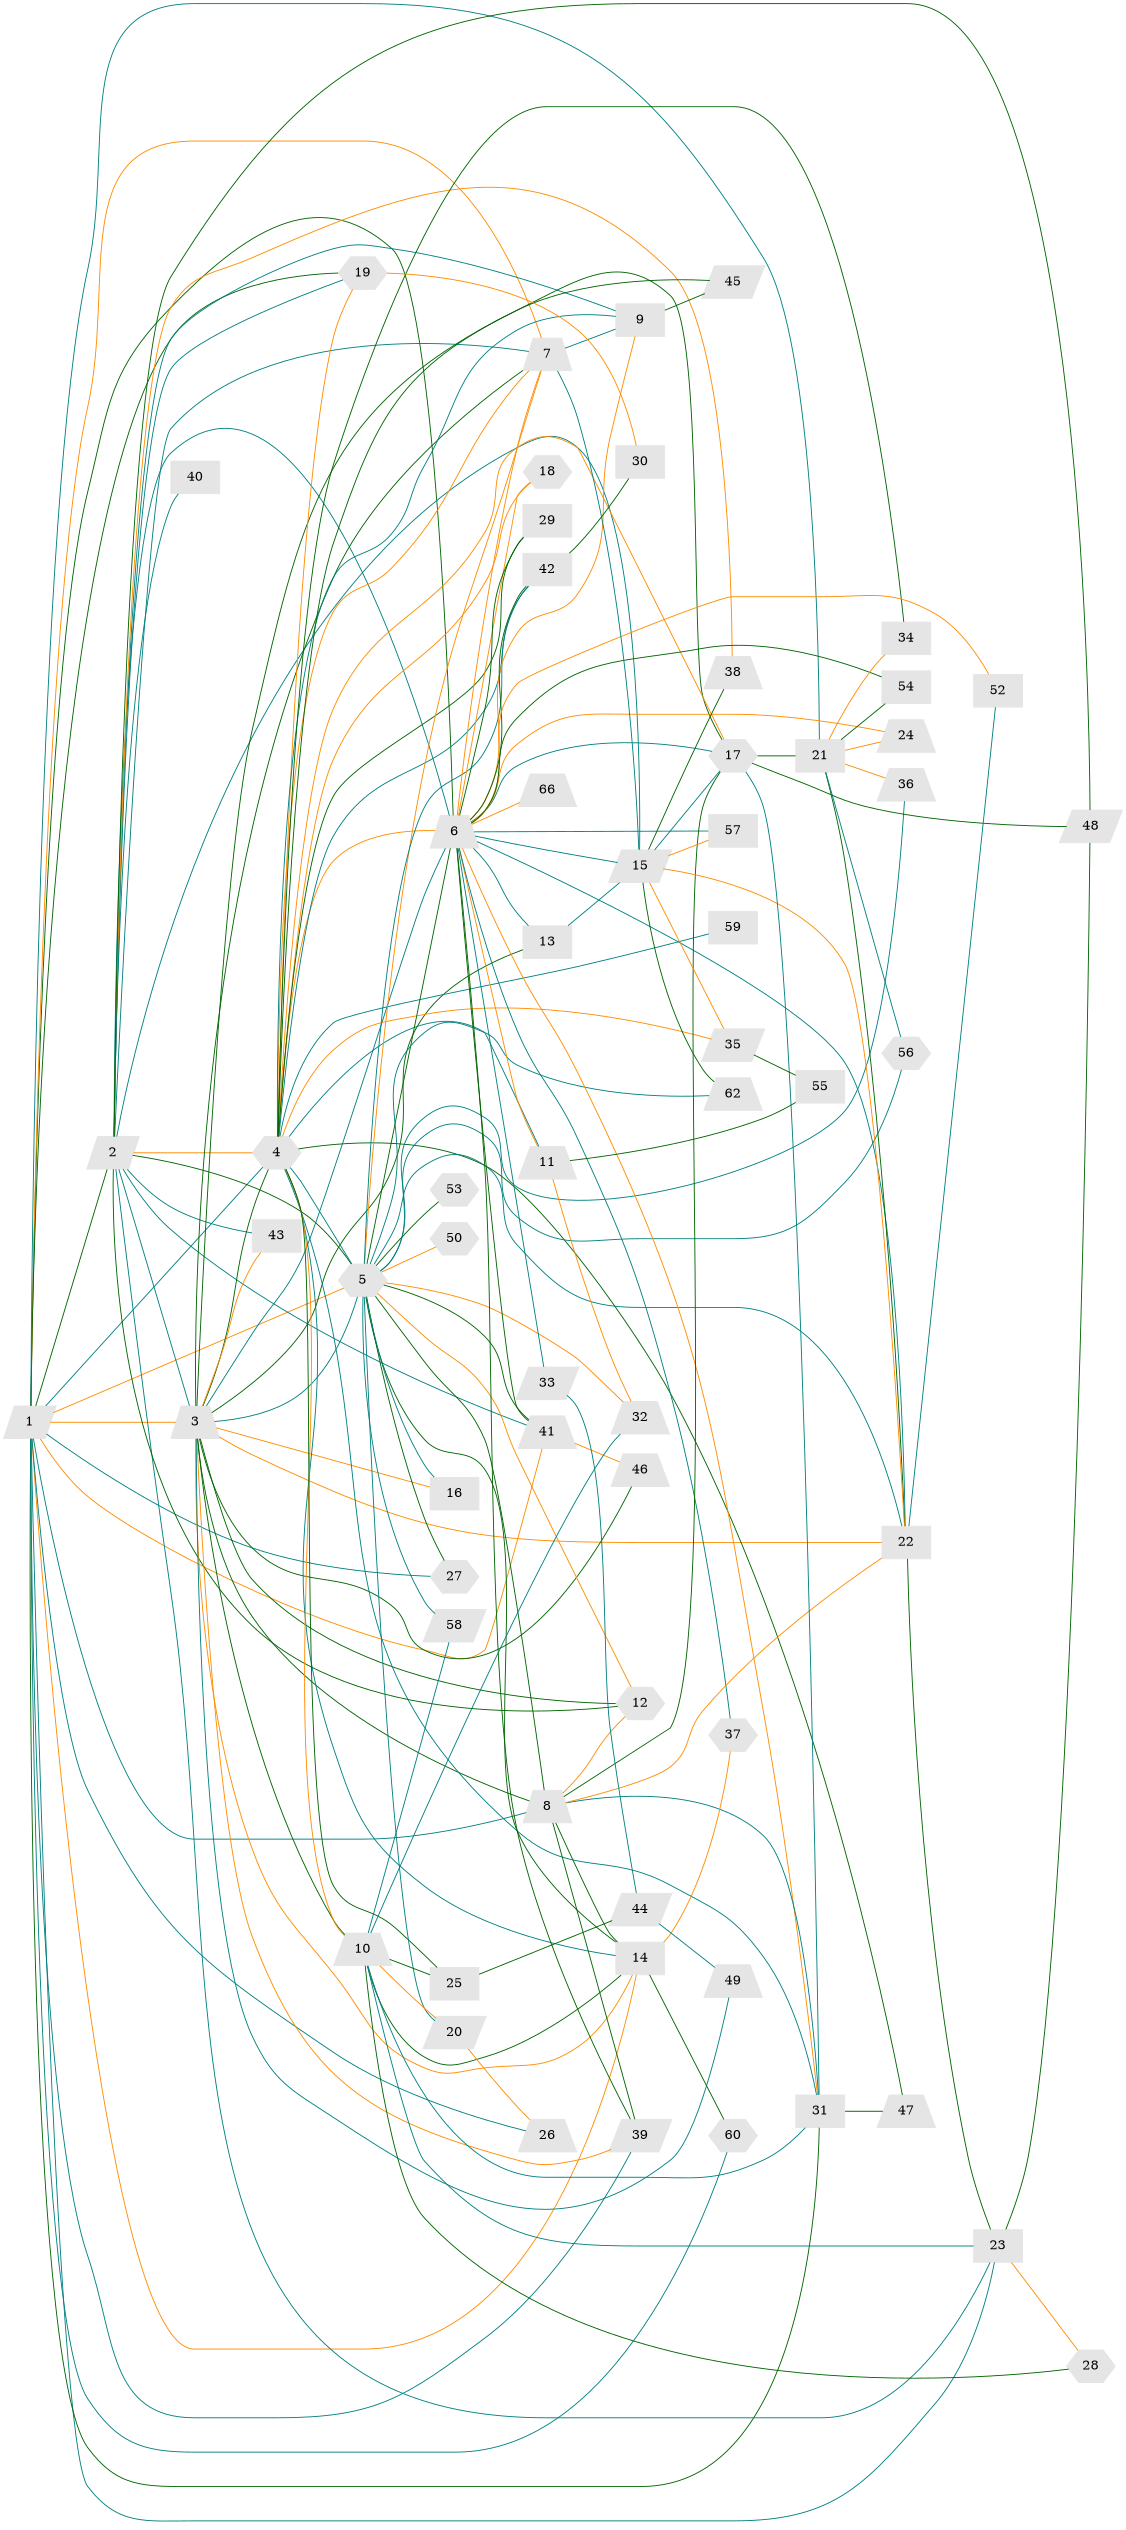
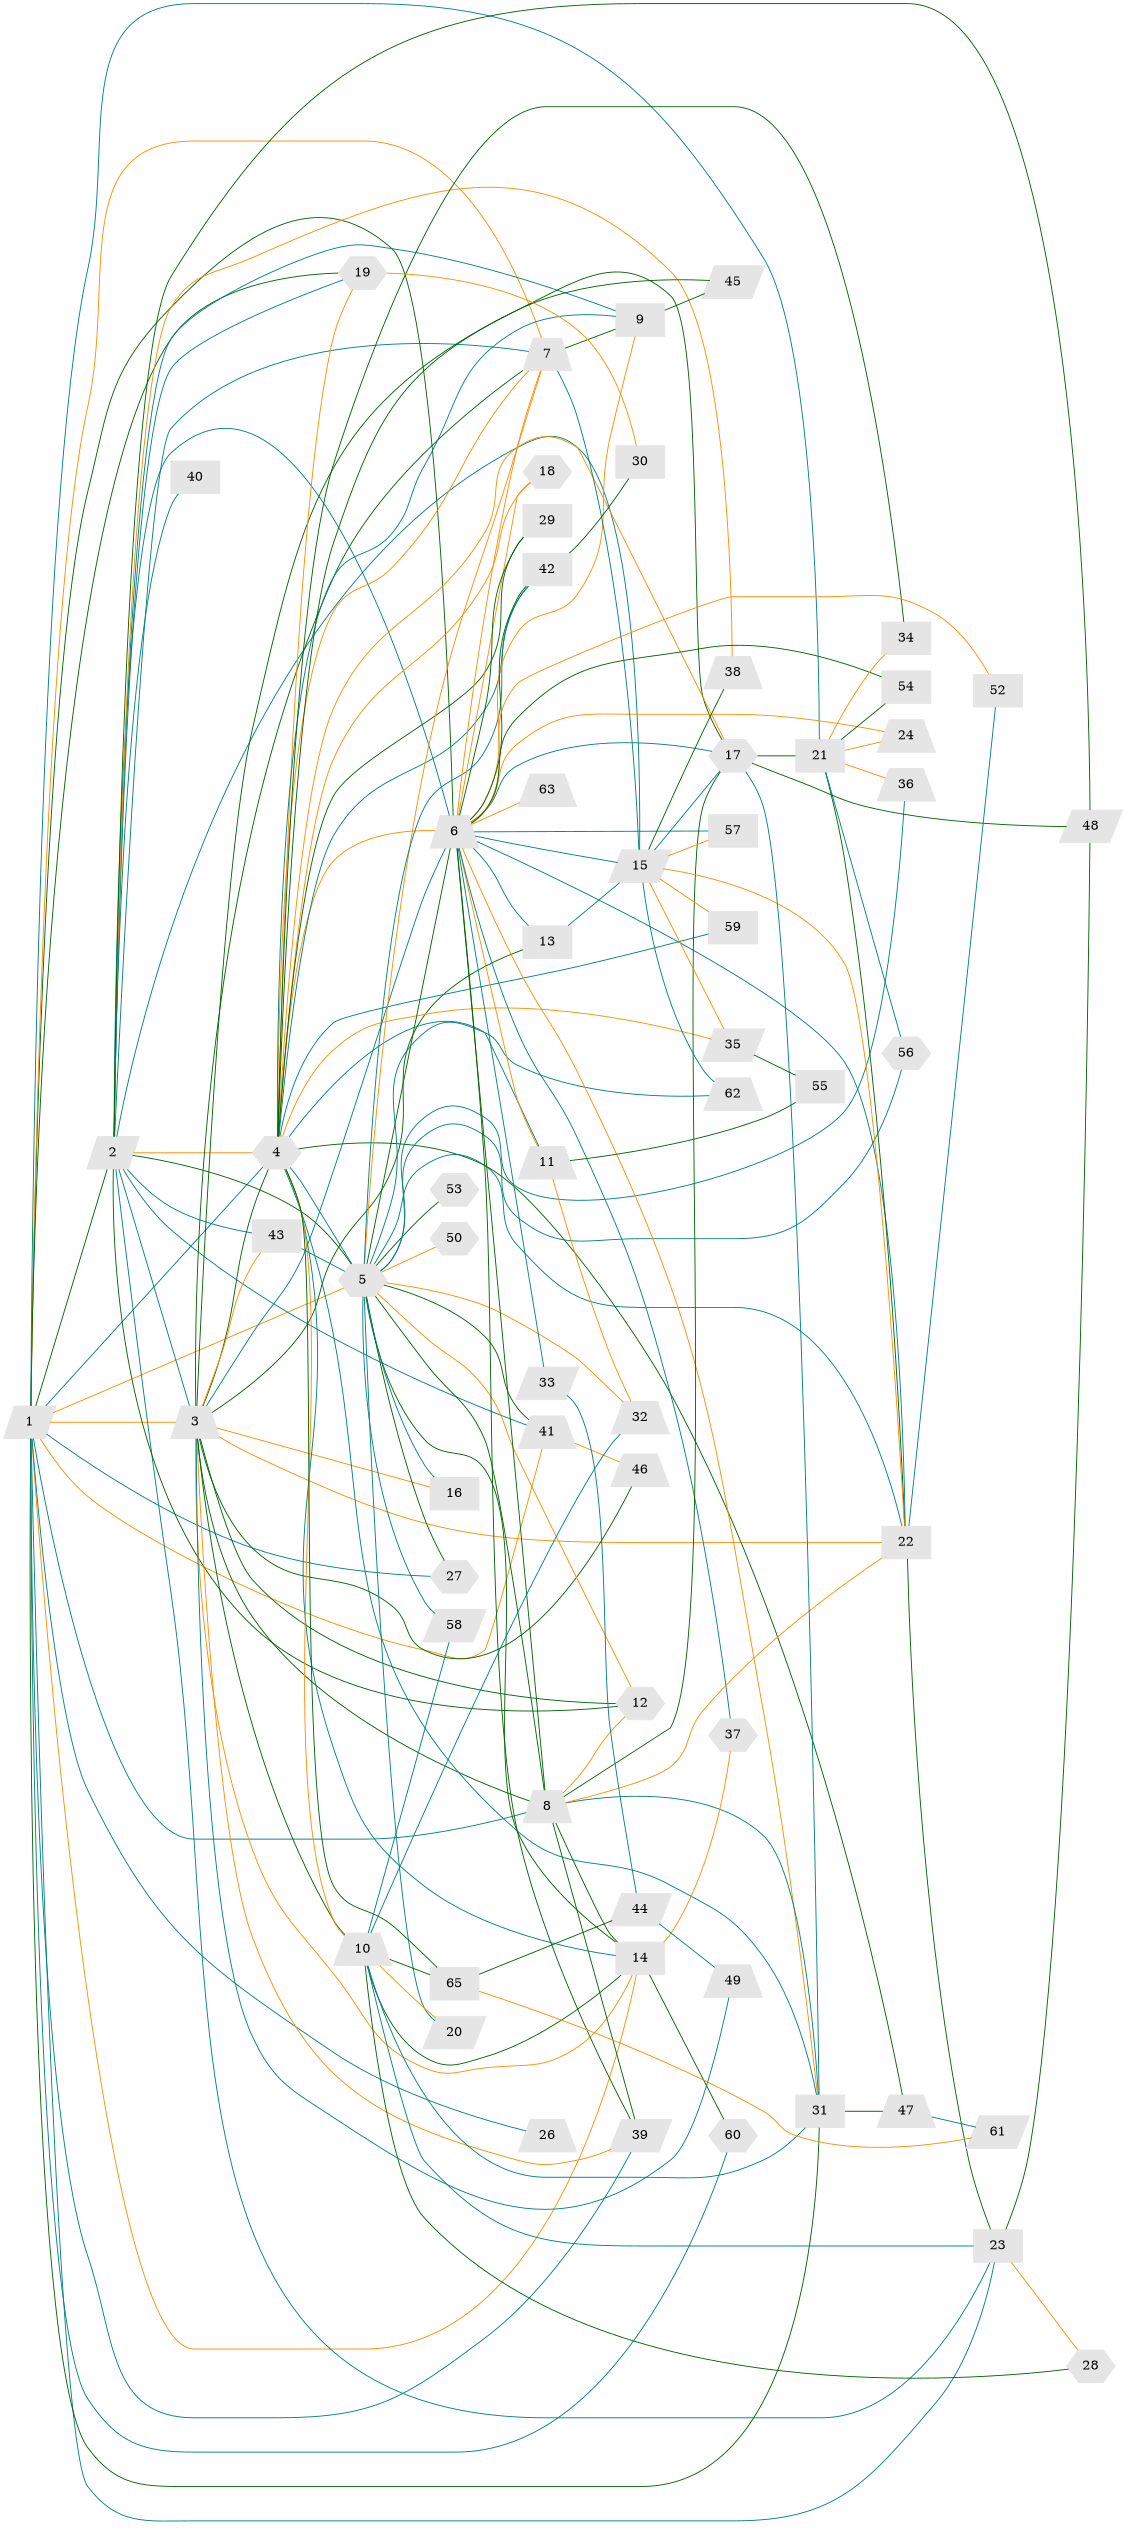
(594, 337) -> (594, 337)
(547, 790) -> (547, 790)
none -> (684, 895)
(666, 987) -> (666, 987)
(494, 1238) -> (501, 1319)
(301, 1393) -> (323, 1260)
(455, 1984) -> (455, 1984)
(498, 2085) -> none
none -> (998, 2132)
